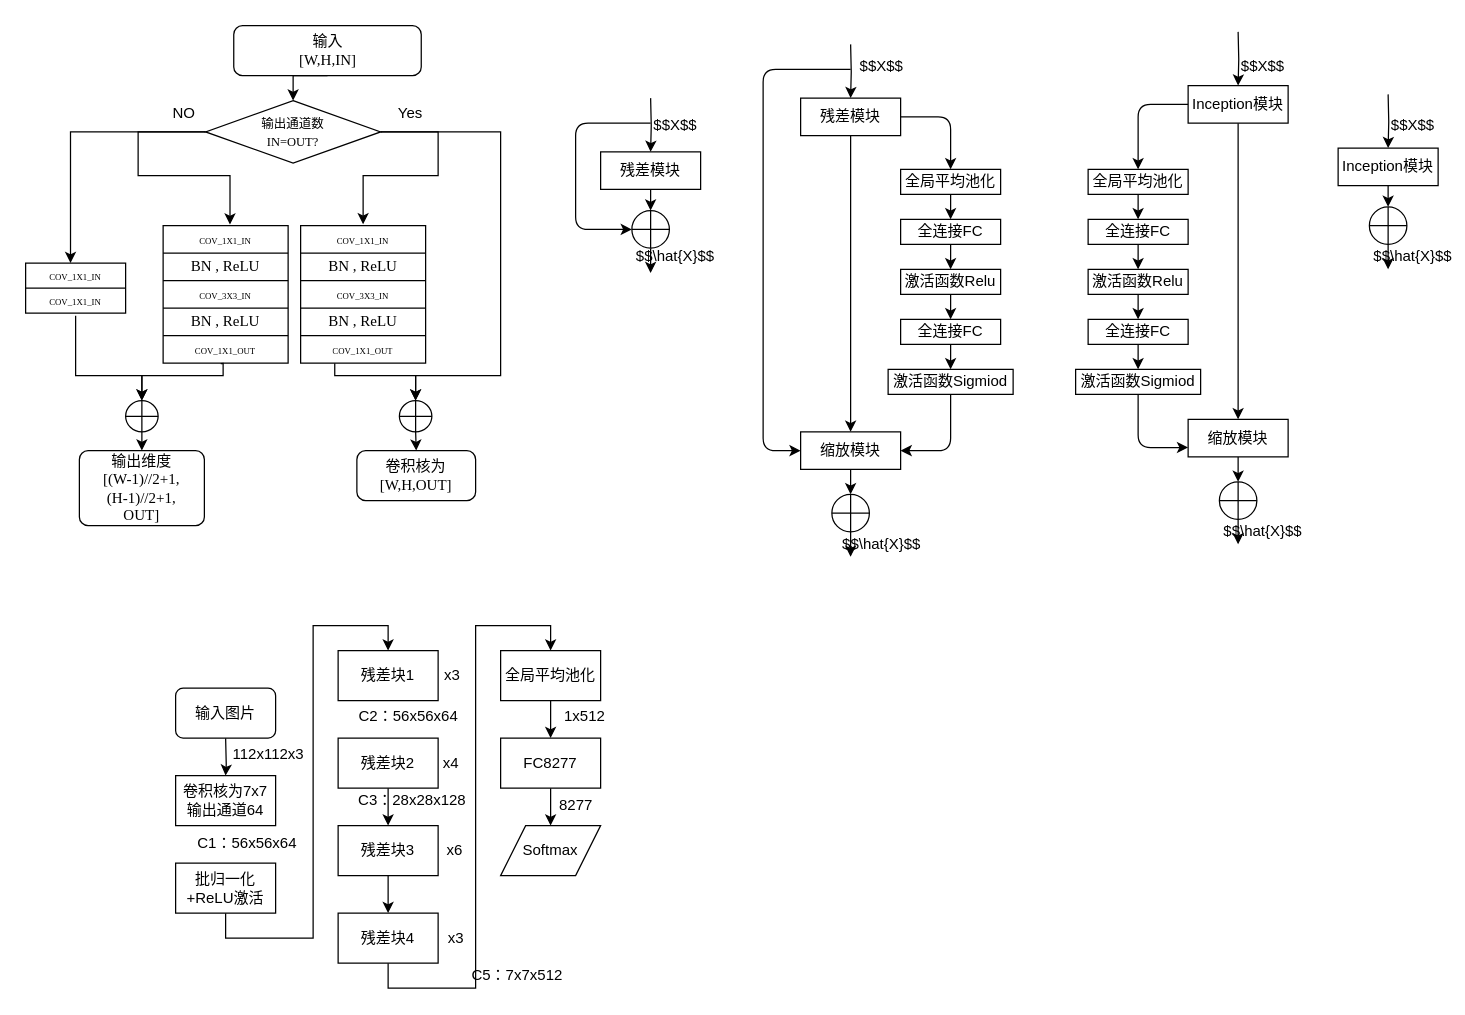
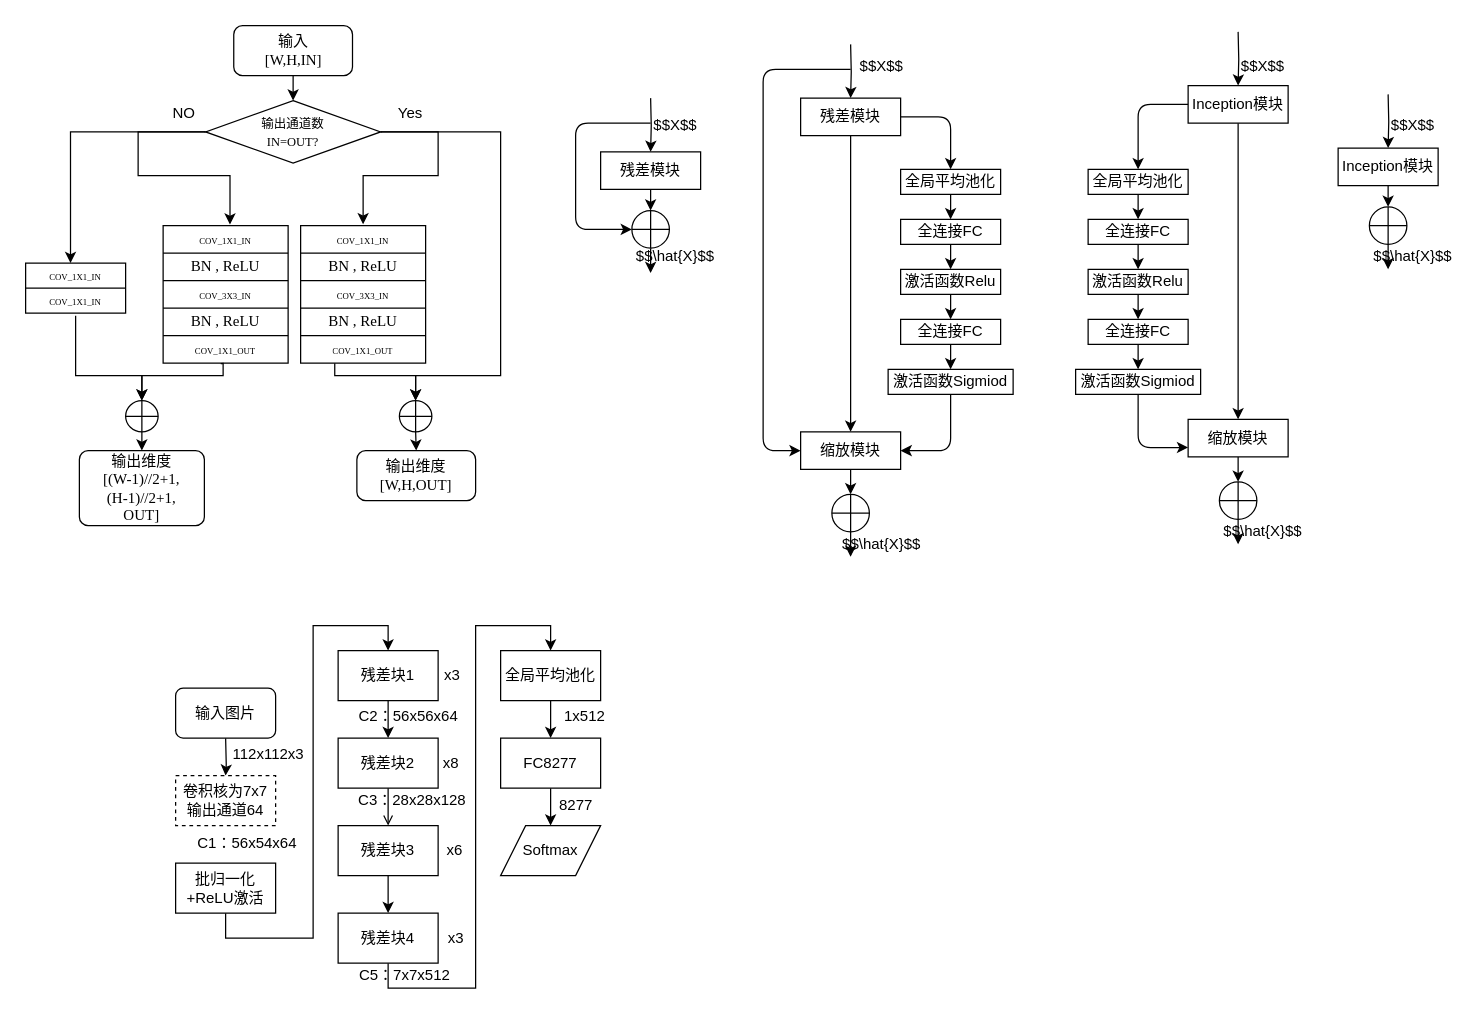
(328, 51) -> (293, 51)
(416, 476) -> (416, 476)
none -> (388, 715)
(451, 763) -> (451, 763)
(226, 801) -> (226, 801)
(388, 816) -> (388, 817)
(248, 843) -> (248, 843)
(517, 976) -> (404, 976)
